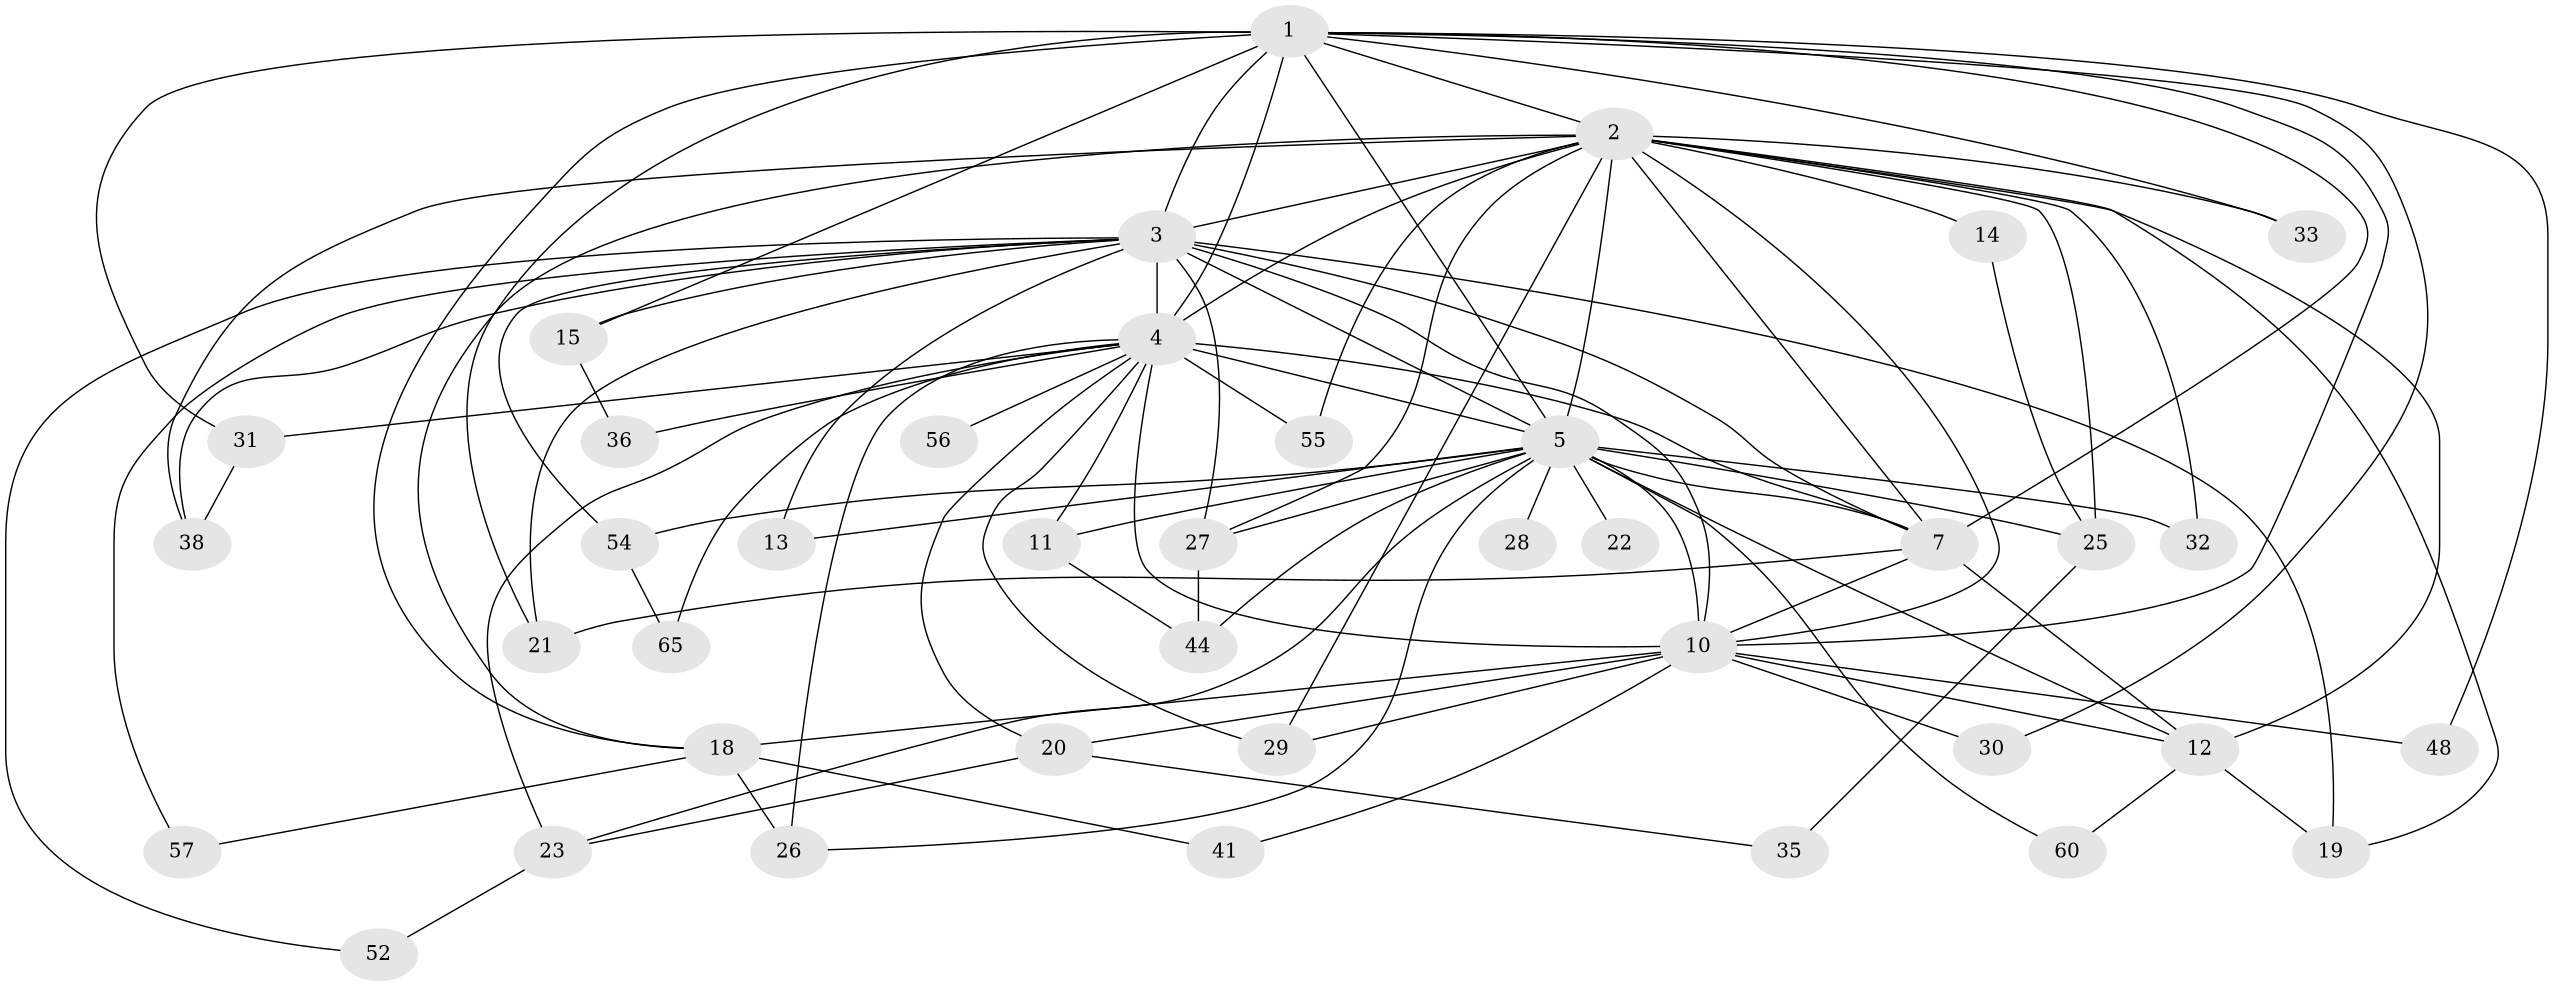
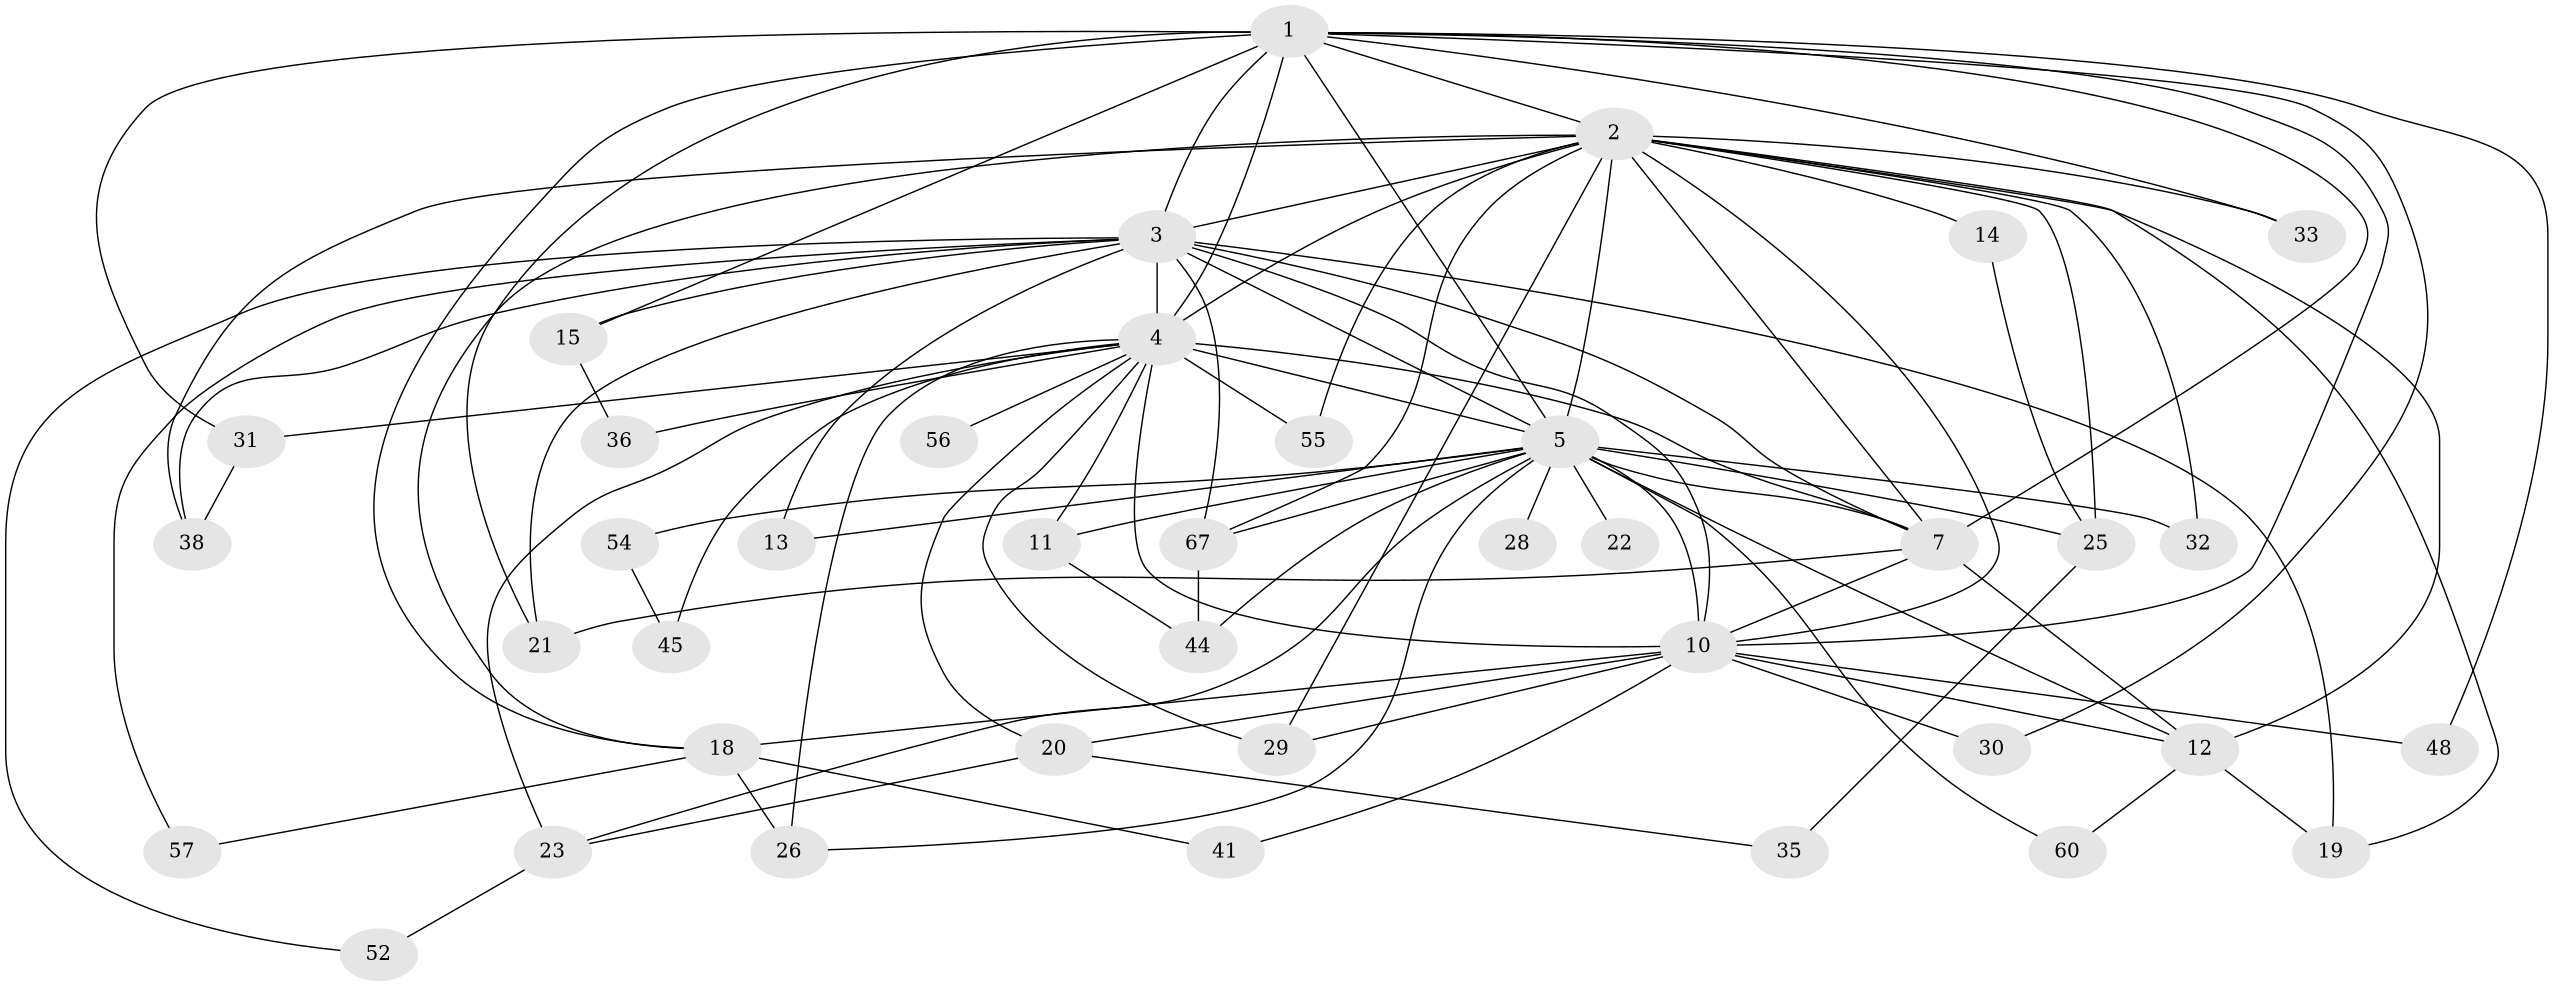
(512, 323) -> none
(1198, 544) -> (1198, 544)
(671, 647) -> (671, 647)
